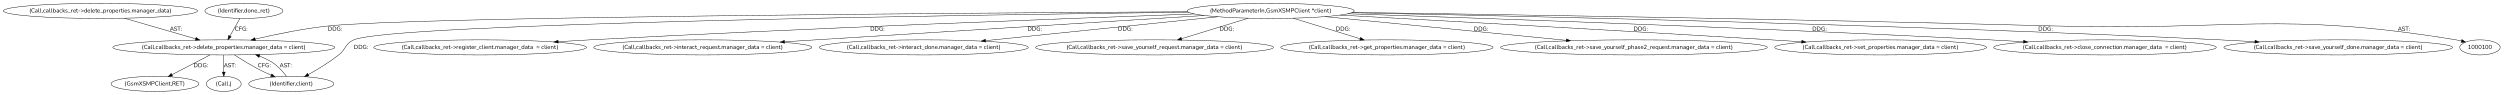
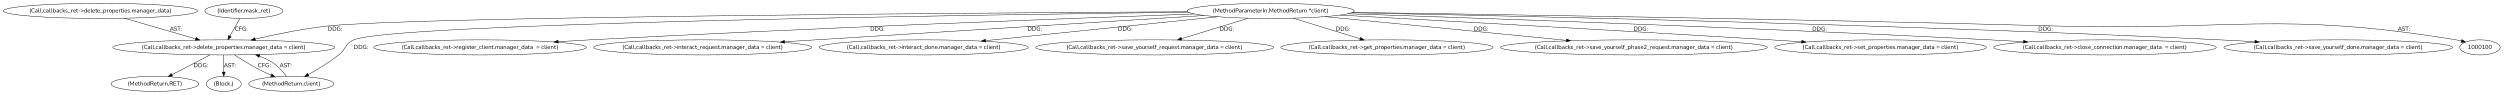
(244, 11) -> (244, 11)
(1271, 11) -> (1271, 11)
(155, 84) -> (155, 84)
(224, 84) -> (224, 84)
(291, 84) -> (291, 84)
